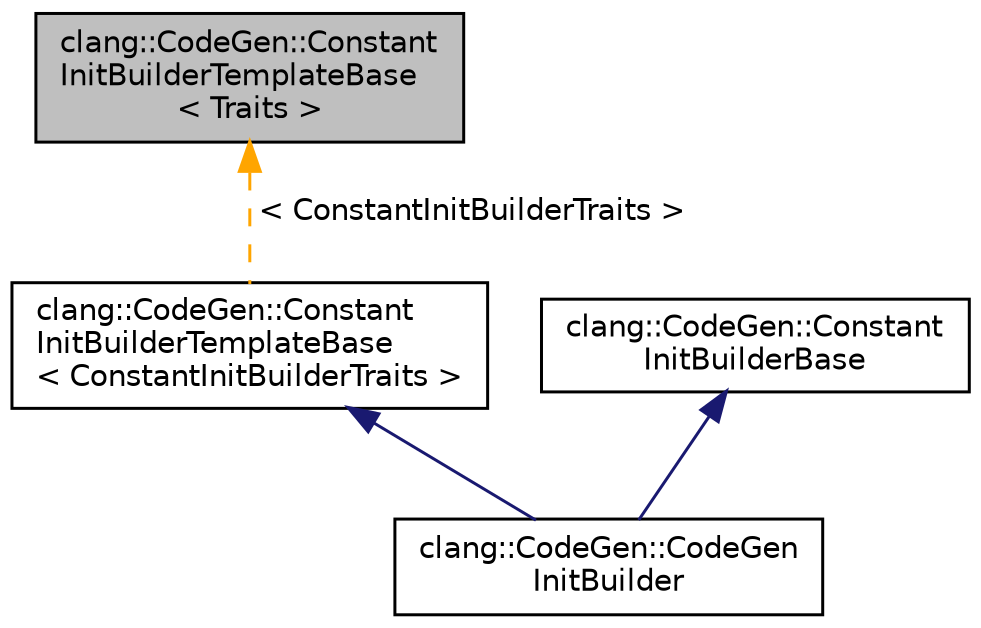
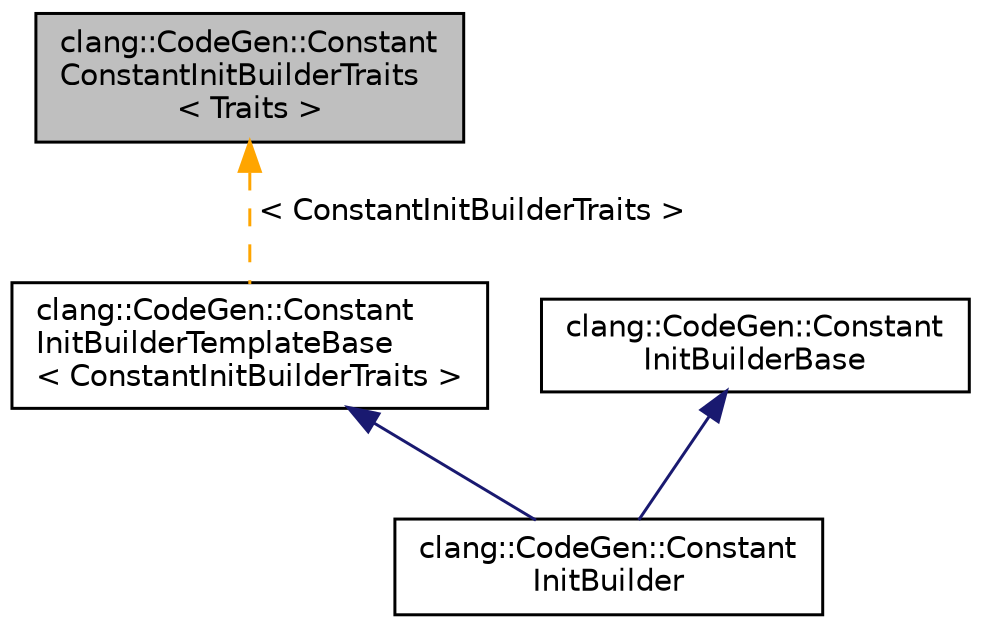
(250, 78) -> (250, 78)
(609, 567) -> (609, 567)
